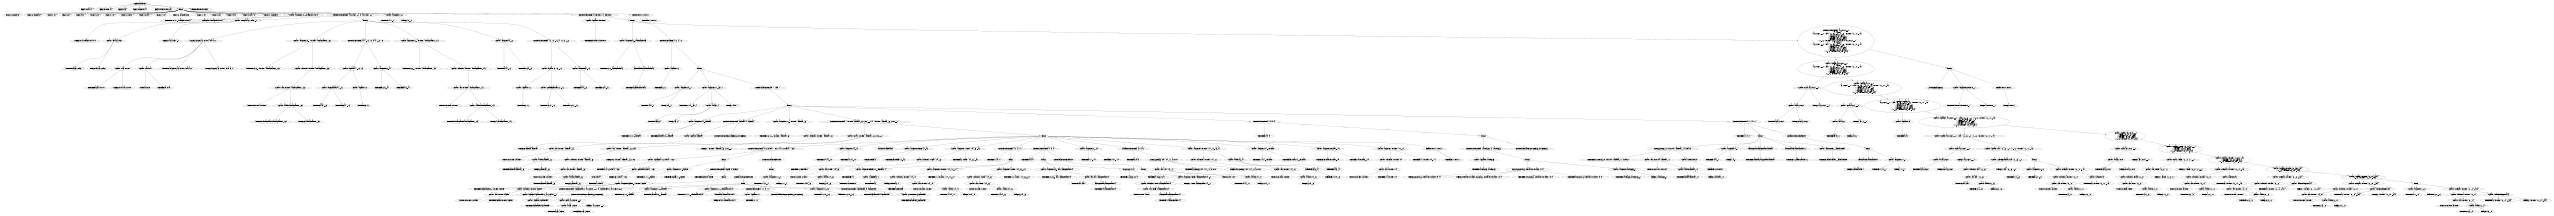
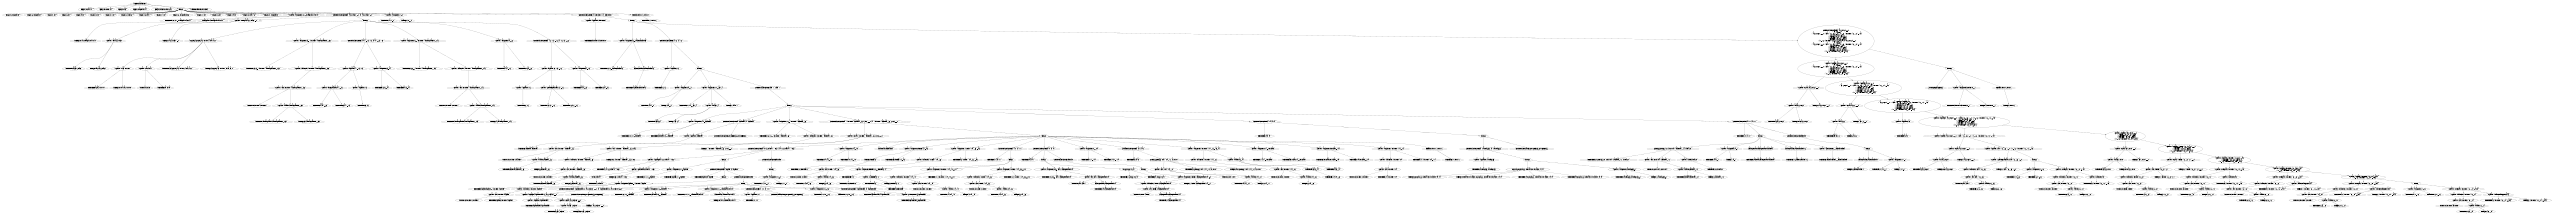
(1760, 160) -> (1760, 160)
